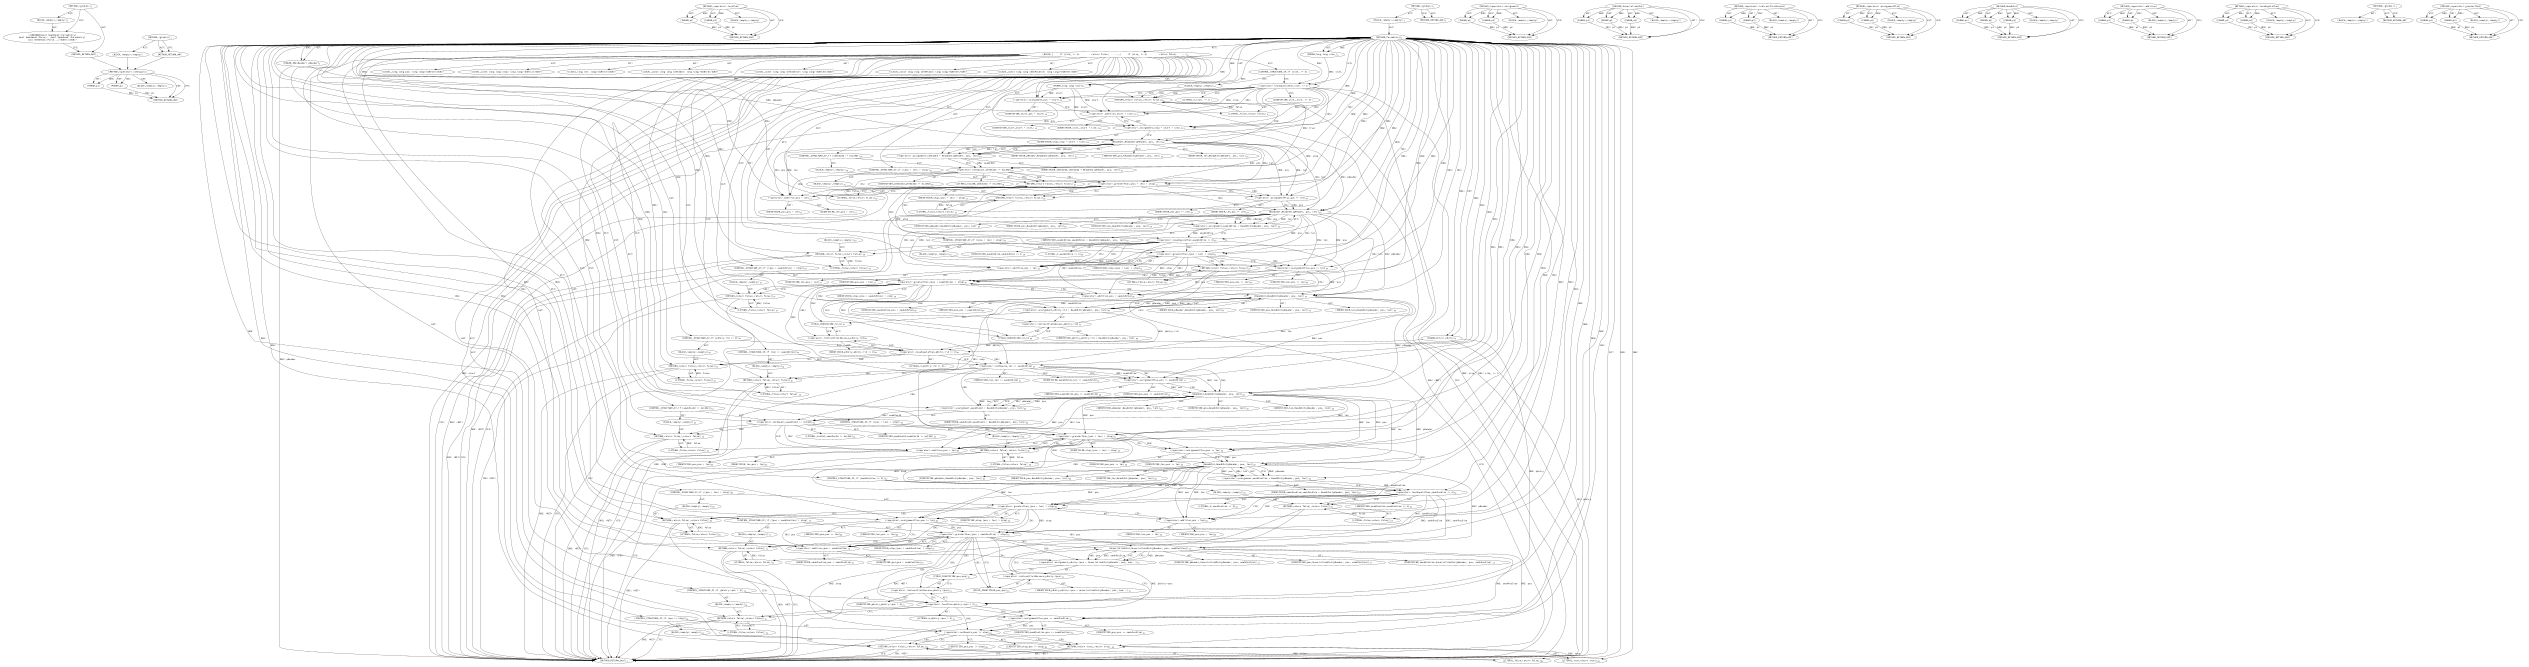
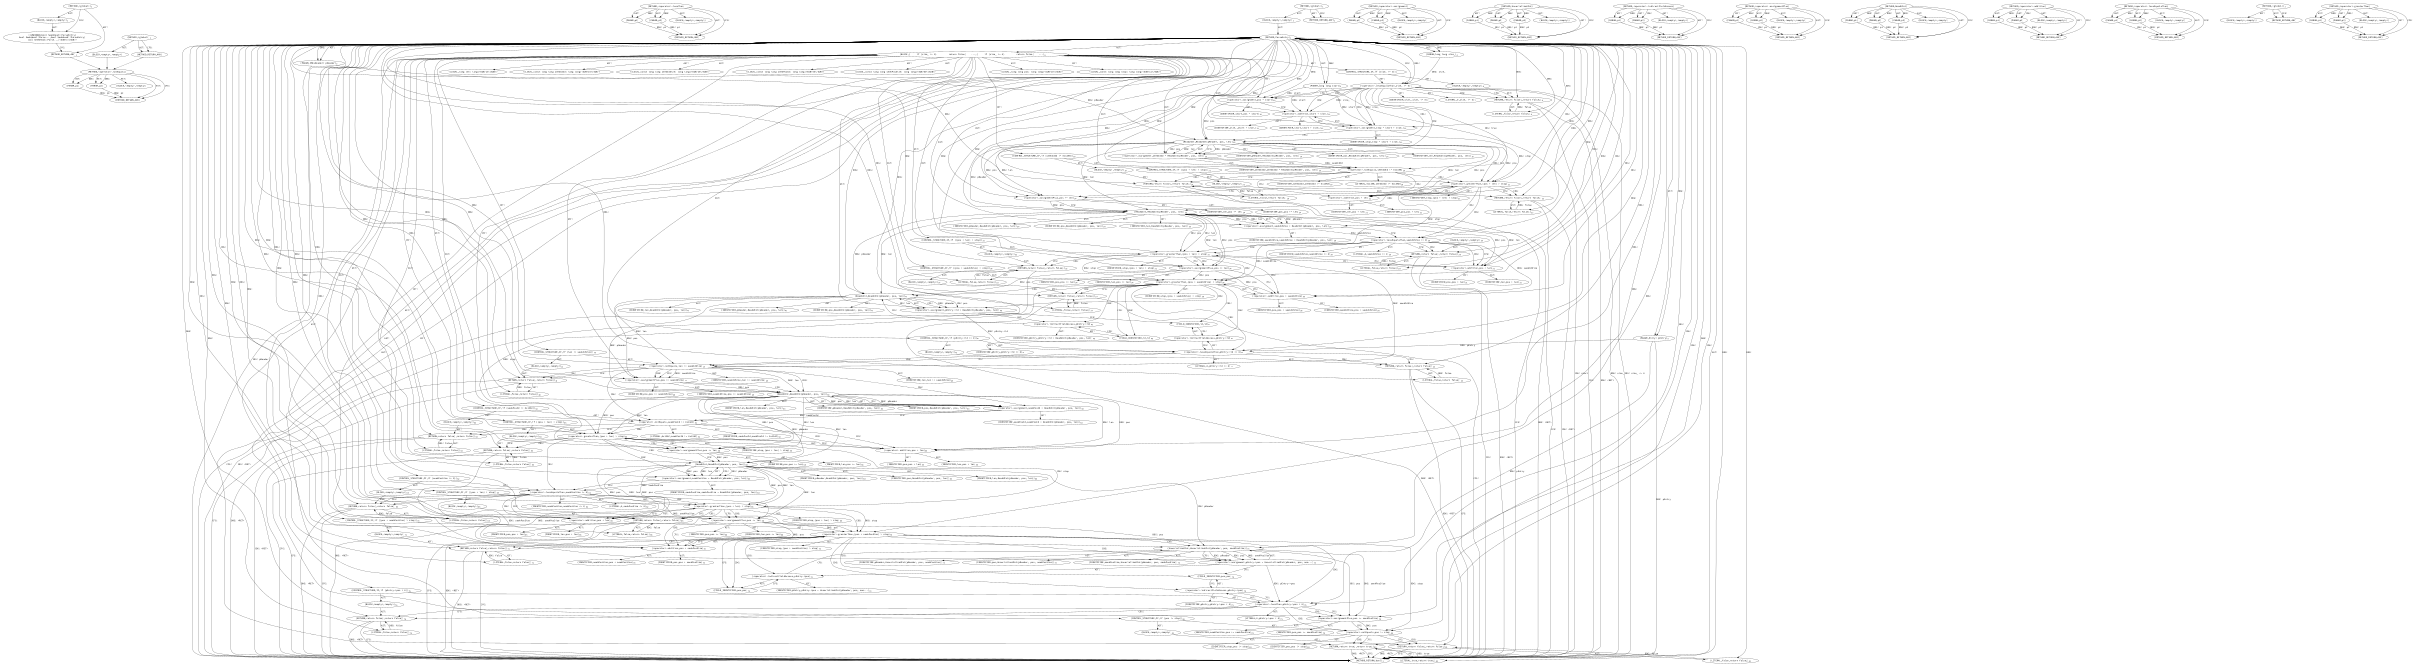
none -> (1661, 247)
